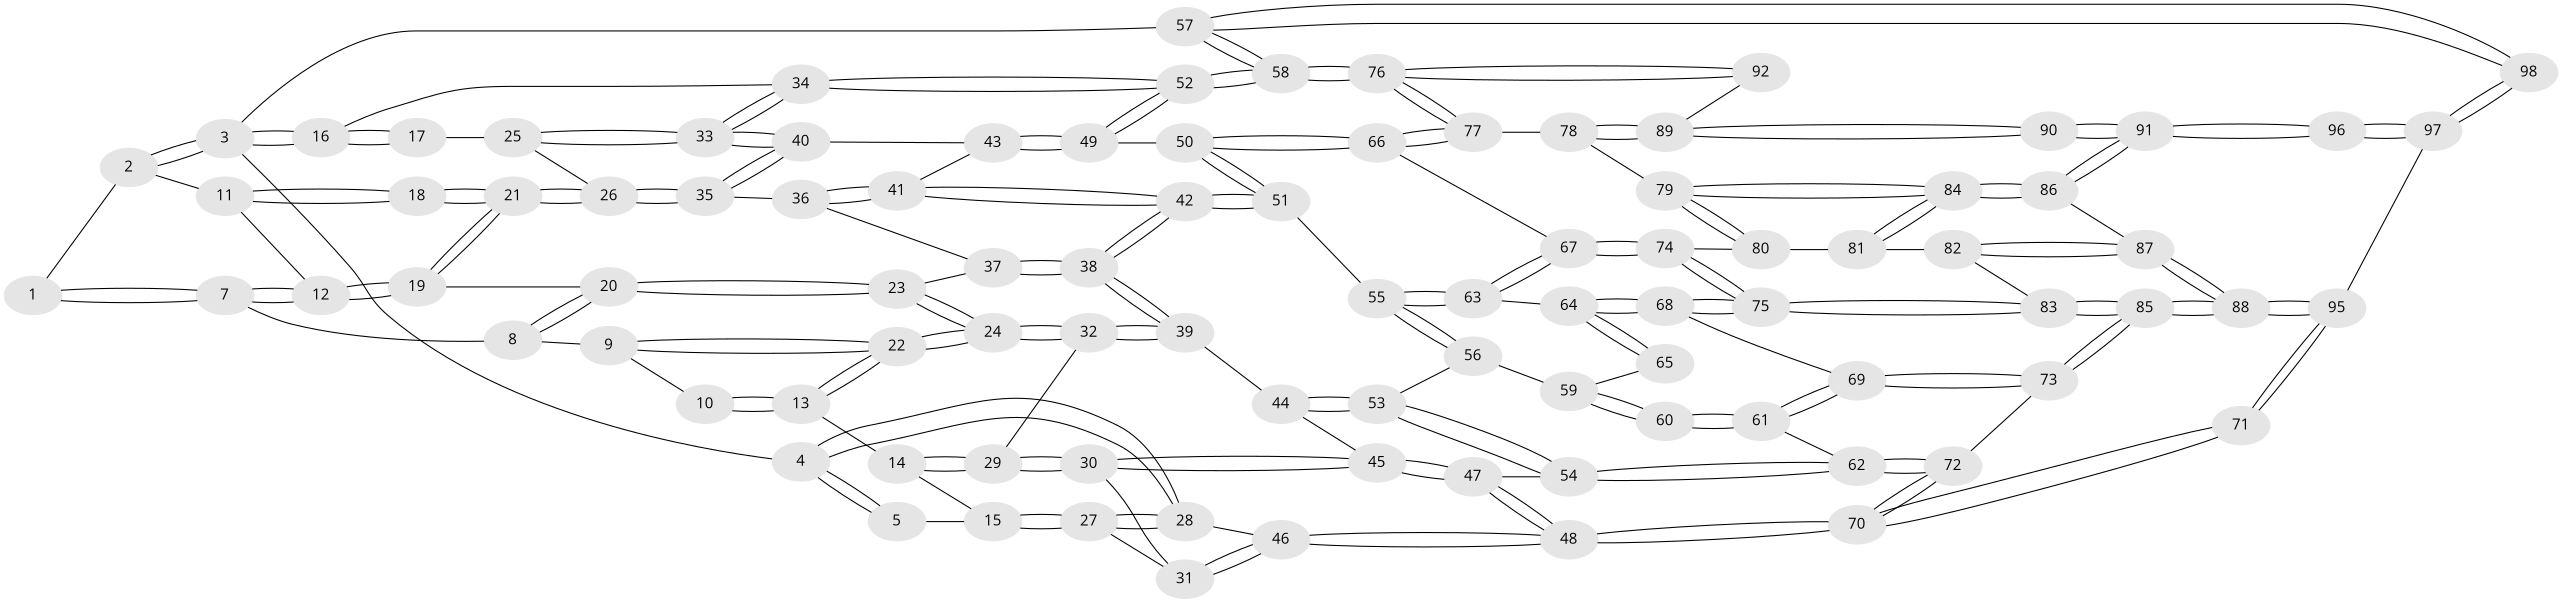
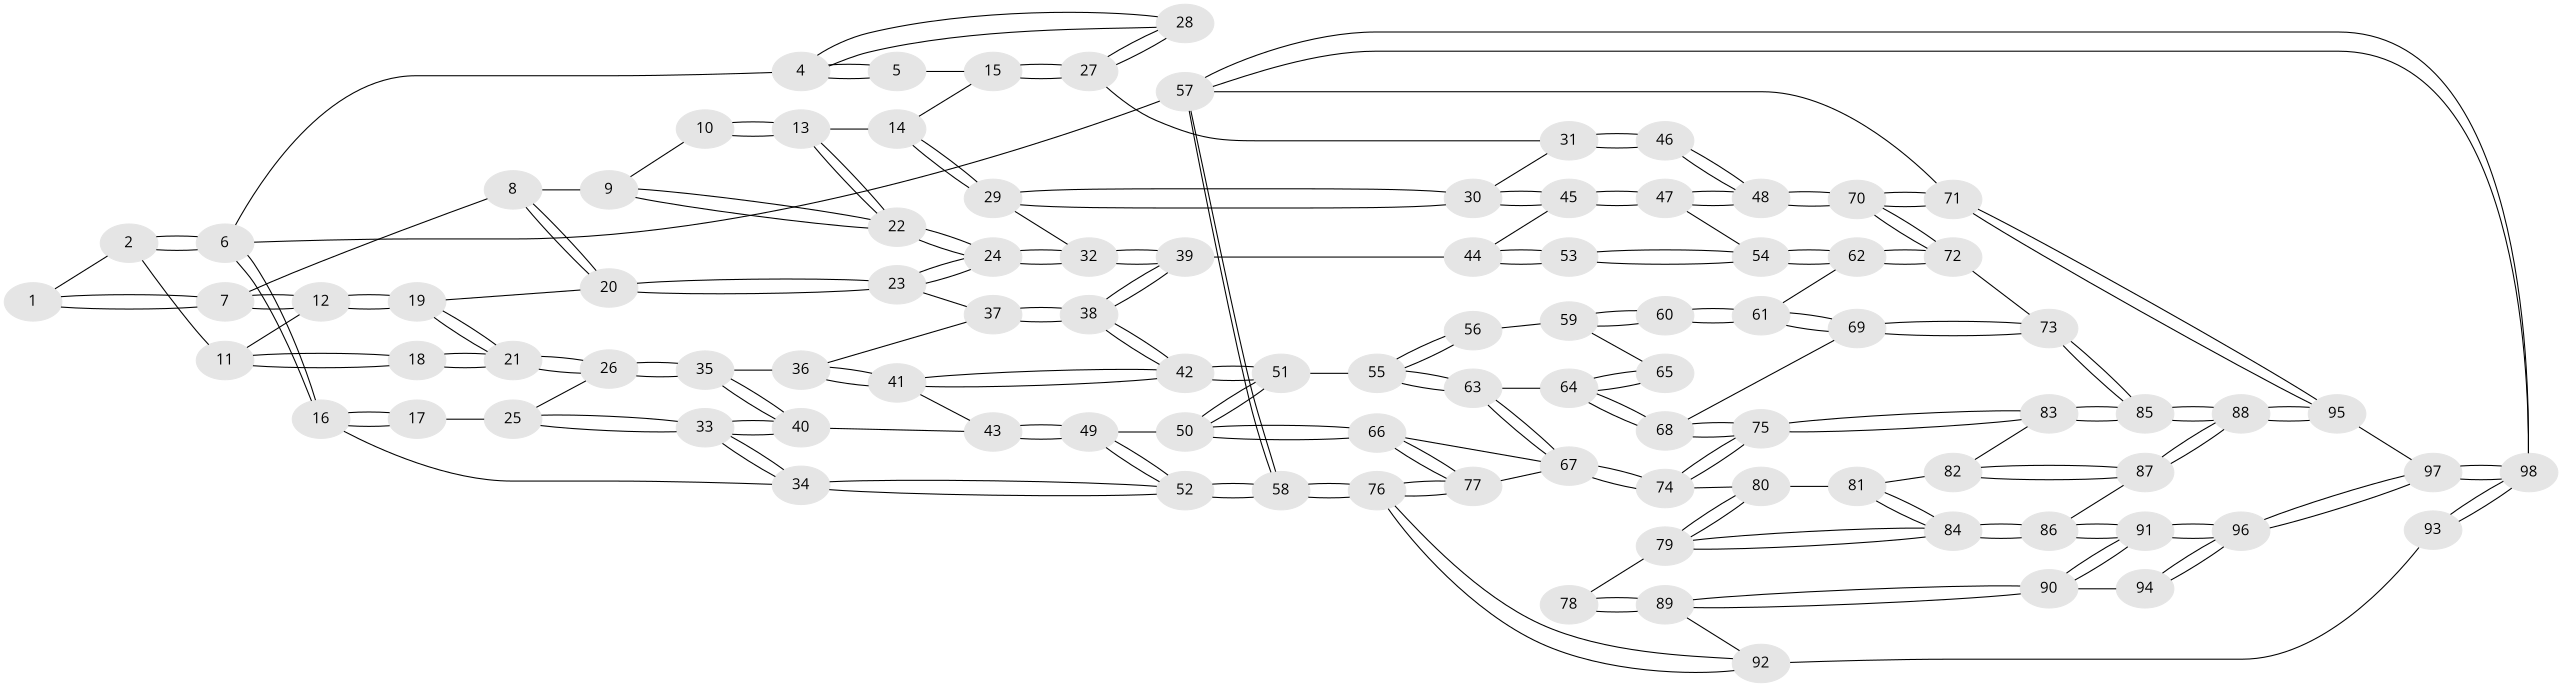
none -> (1589, 92)
(1521, 132) -> (1521, 476)
(225, 139) -> (225, 243)
(1425, 380) -> none
none -> (2433, 530)
(1233, 531) -> none
none -> (2145, 589)
